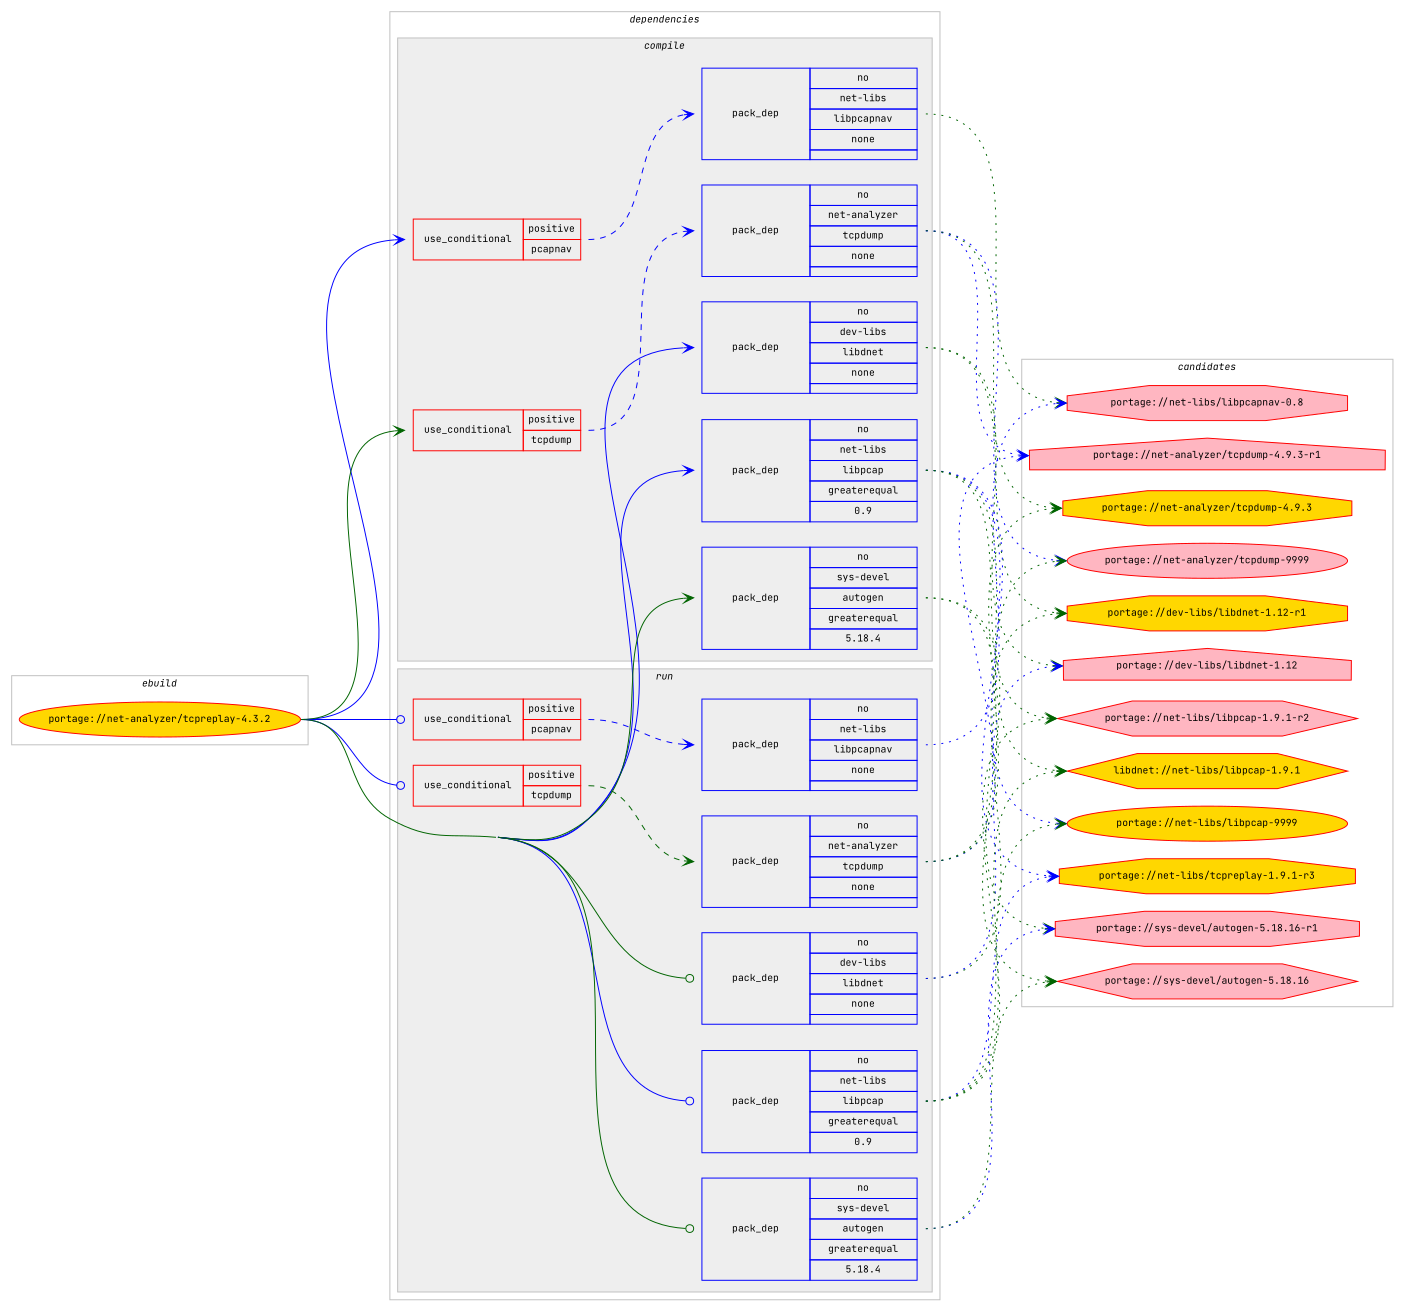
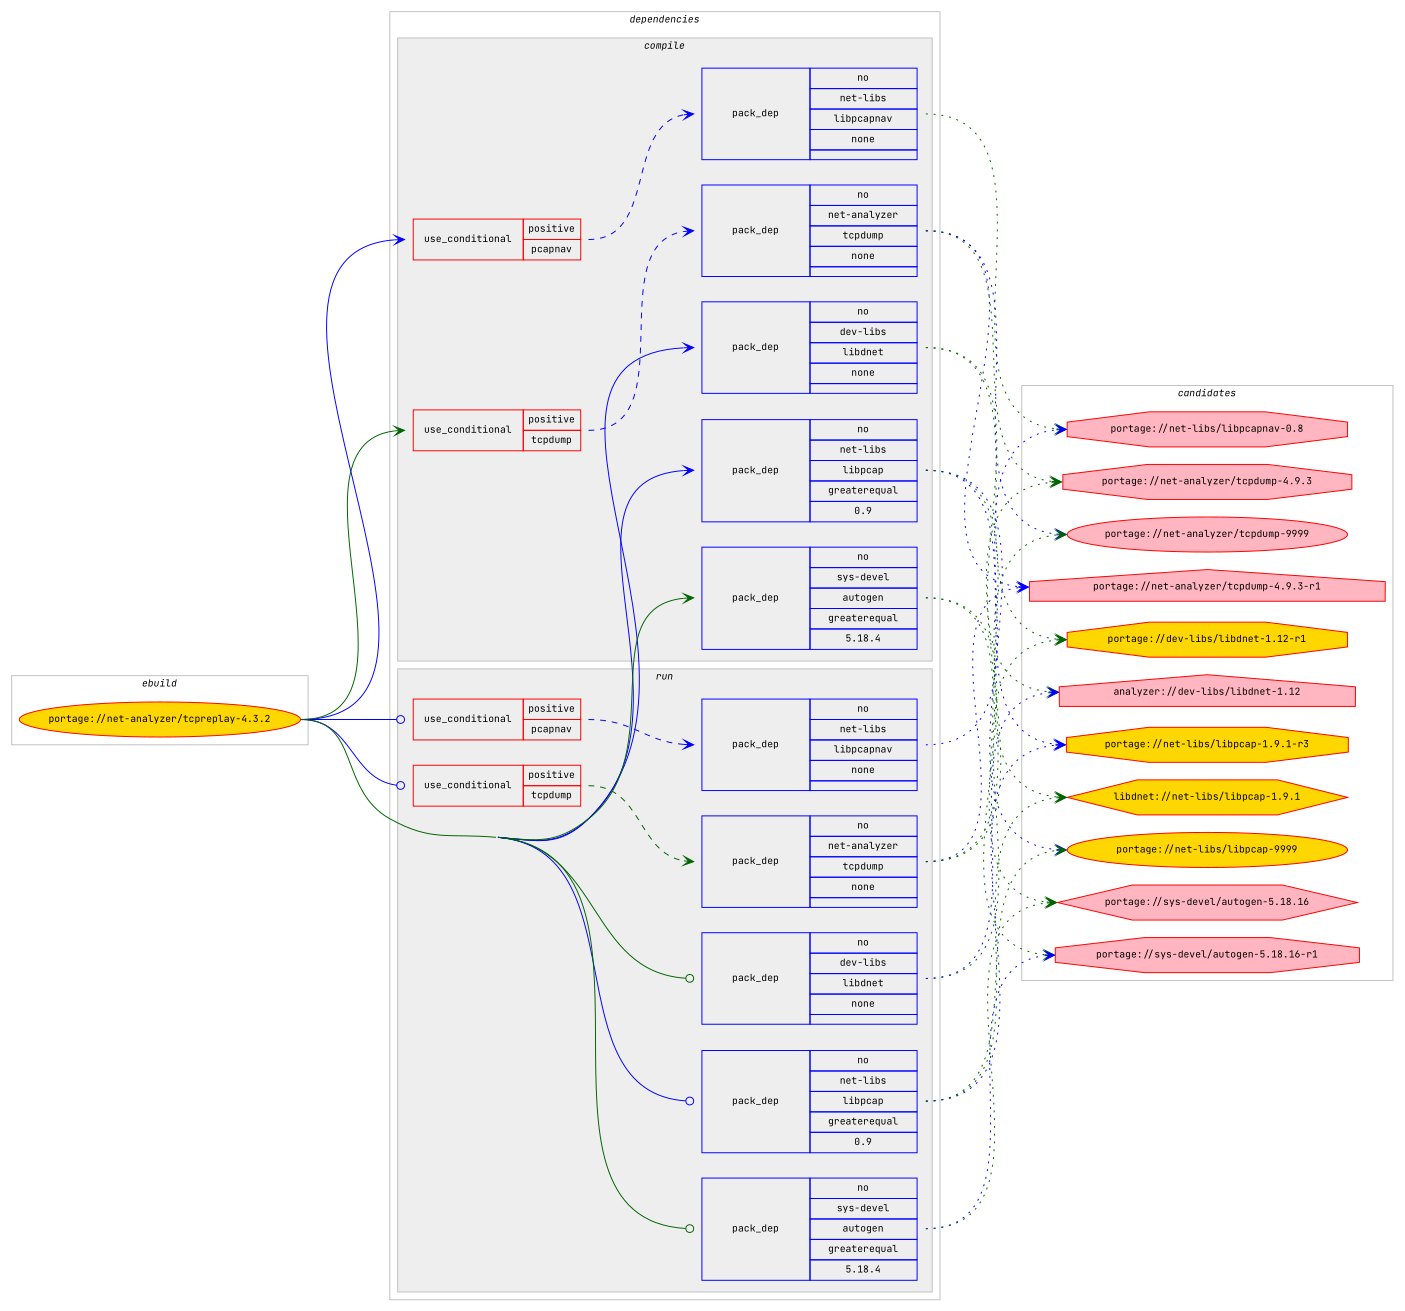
(1207, 508) -> (1207, 482)
(1207, 666) -> (1207, 692)
(1207, 719) -> none
(1207, 876) -> (1207, 745)
